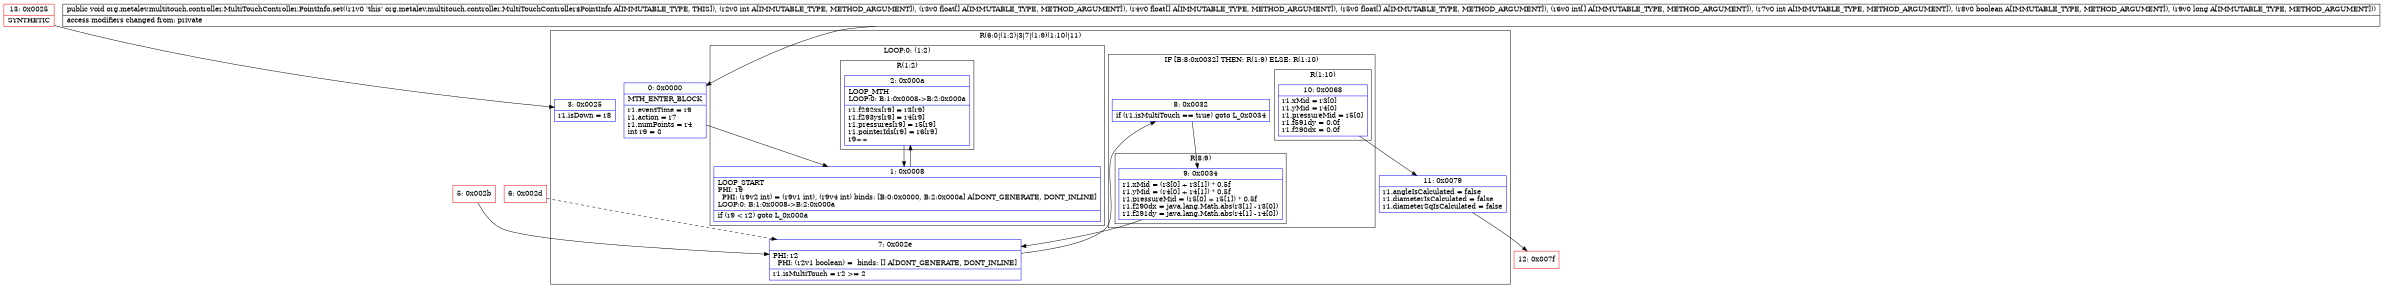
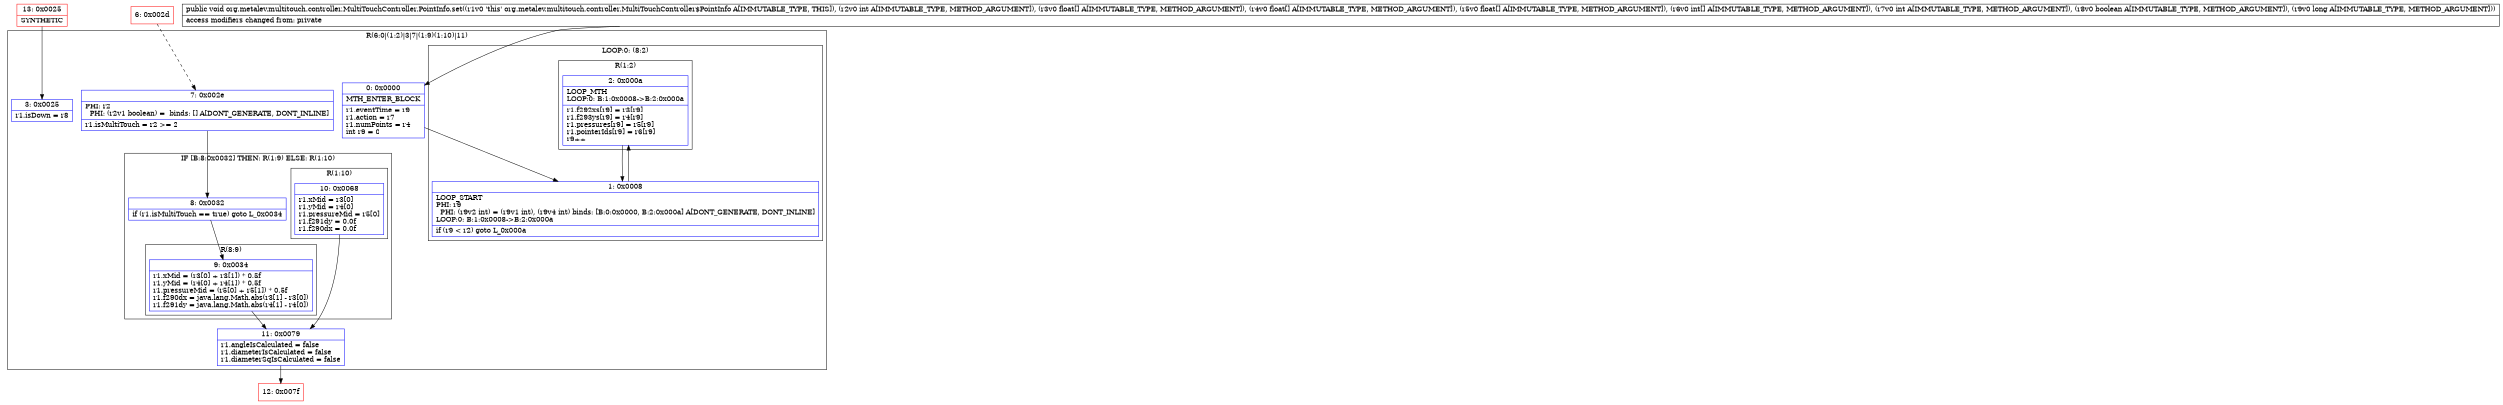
(907, 51) -> (625, 51)
(1311, 123) -> (327, 222)
(474, 194) -> none
(1085, 235) -> (257, 318)
